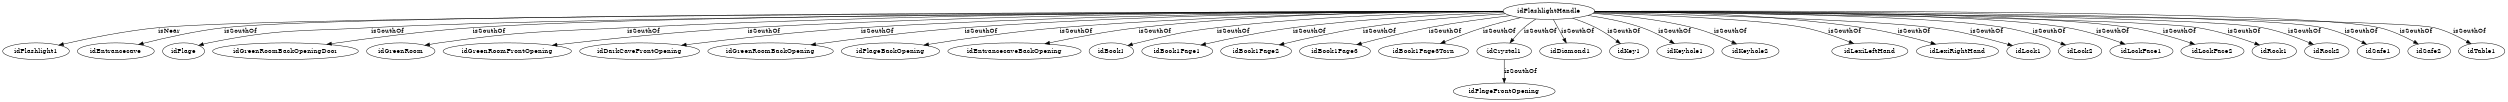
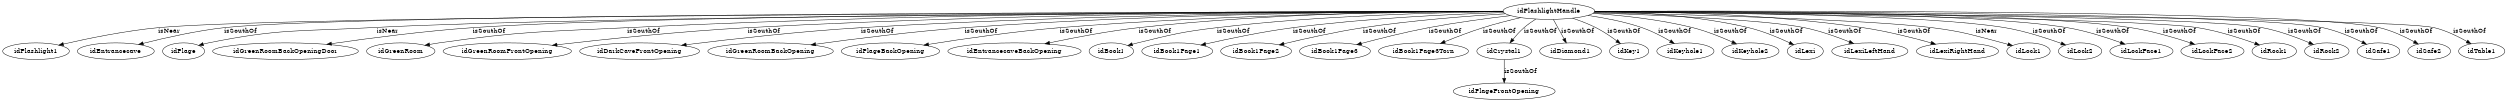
(388, 31) -> (388, 31)
(1987, 31) -> (1987, 31)
none -> (1805, 51)
